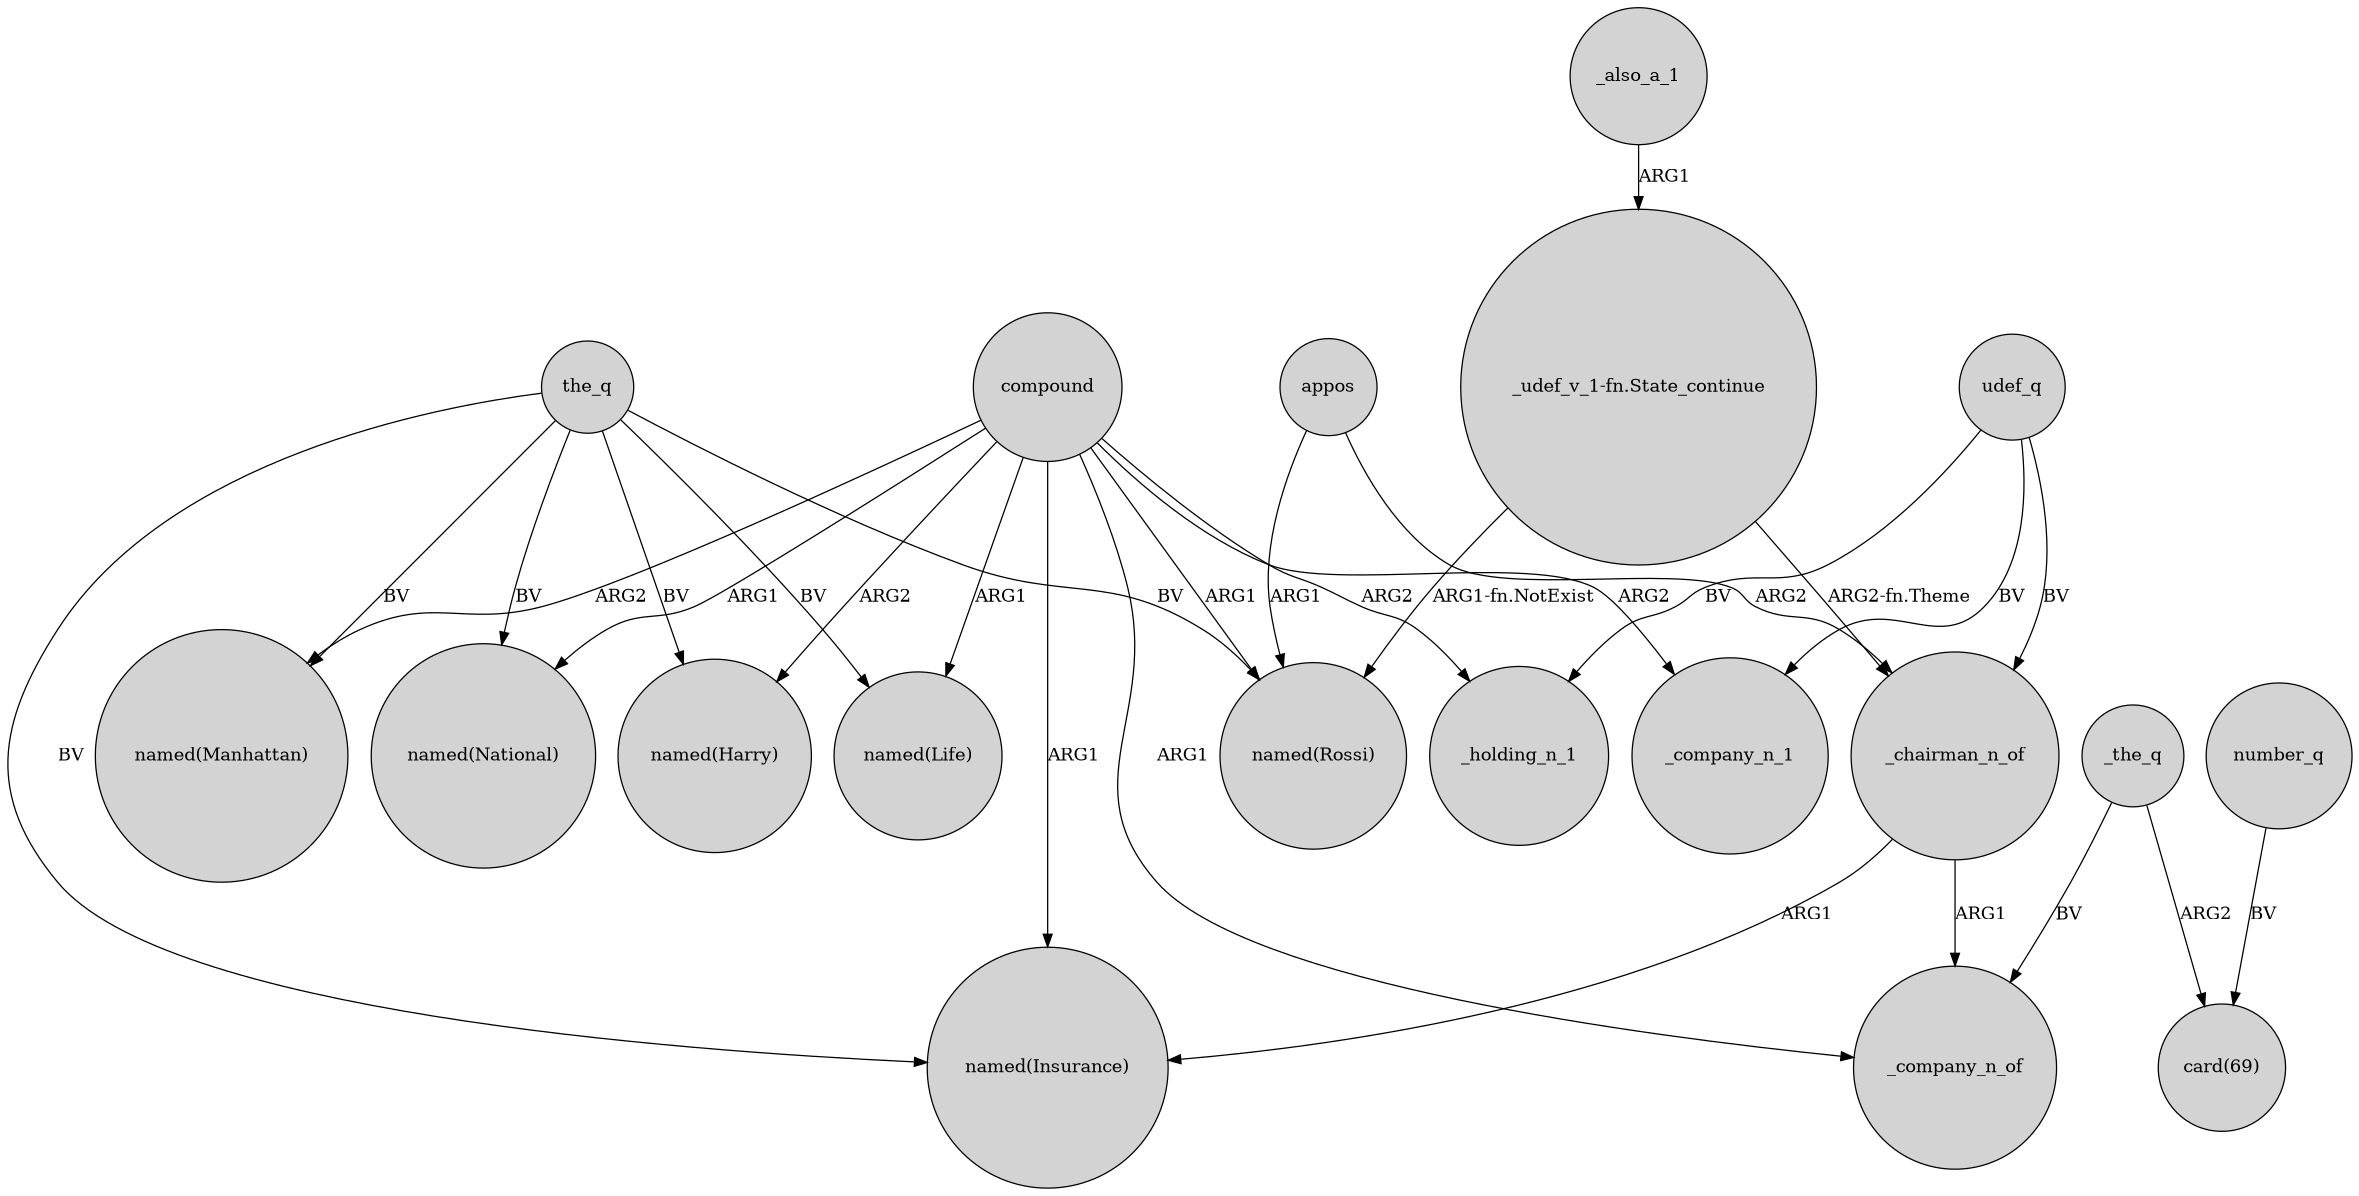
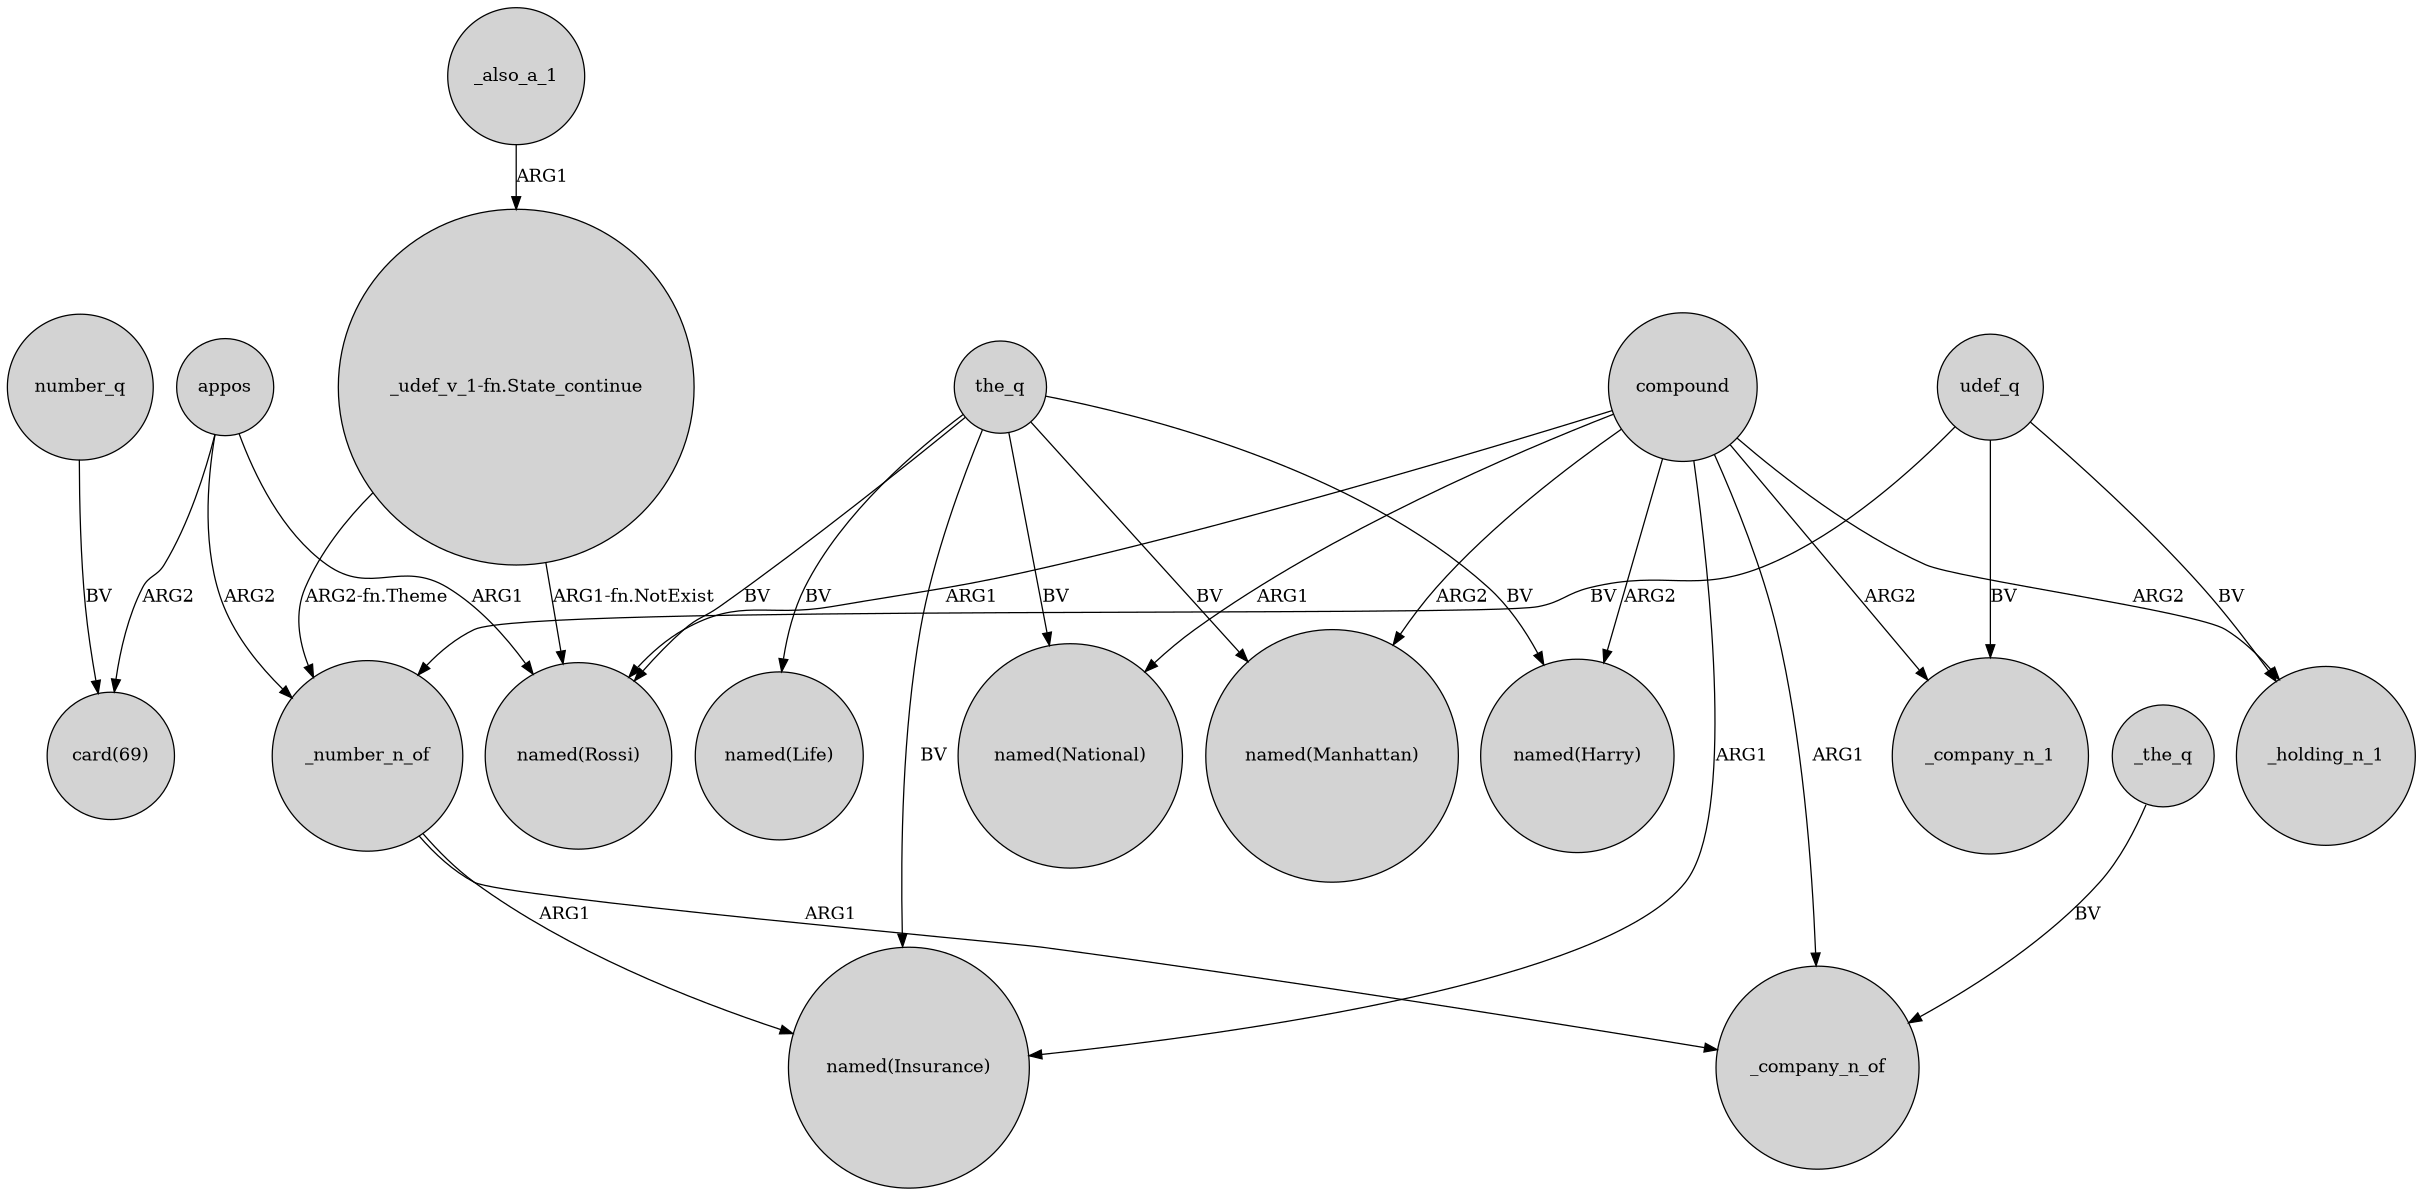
(987, 561) -> none
(1955, 756) -> (368, 756)
(2174, 900) -> (167, 559)
